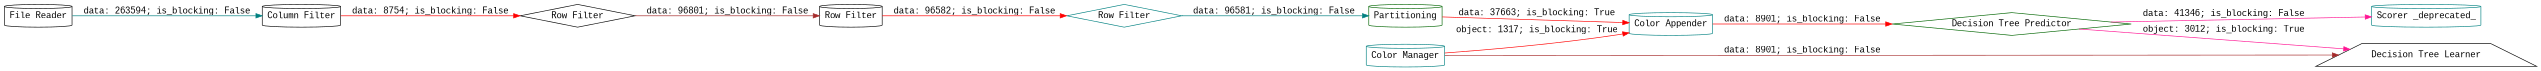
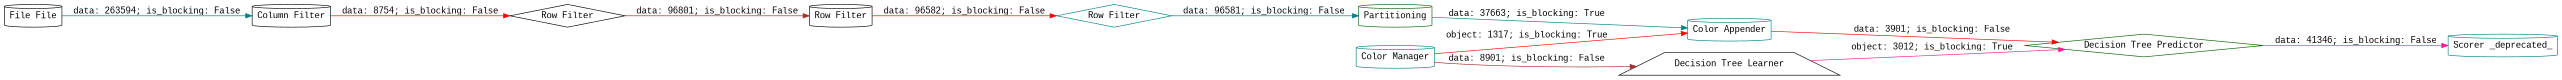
(38, 16) -> (33, 16)
(1802, 19) -> (1932, 29)
(1532, 20) -> (1557, 23)
(2211, 39) -> (1934, 55)
